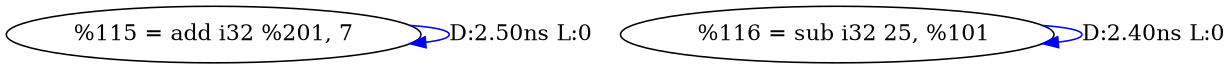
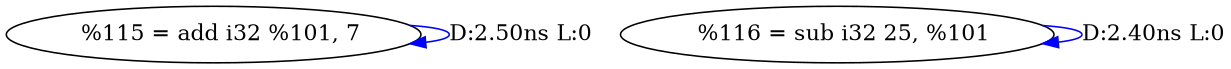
(214, 35) -> (214, 35)
